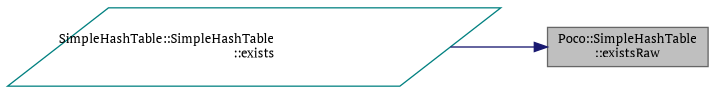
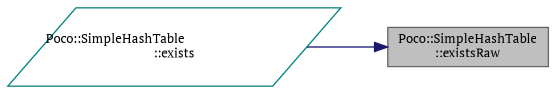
(254, 47) -> (174, 47)
